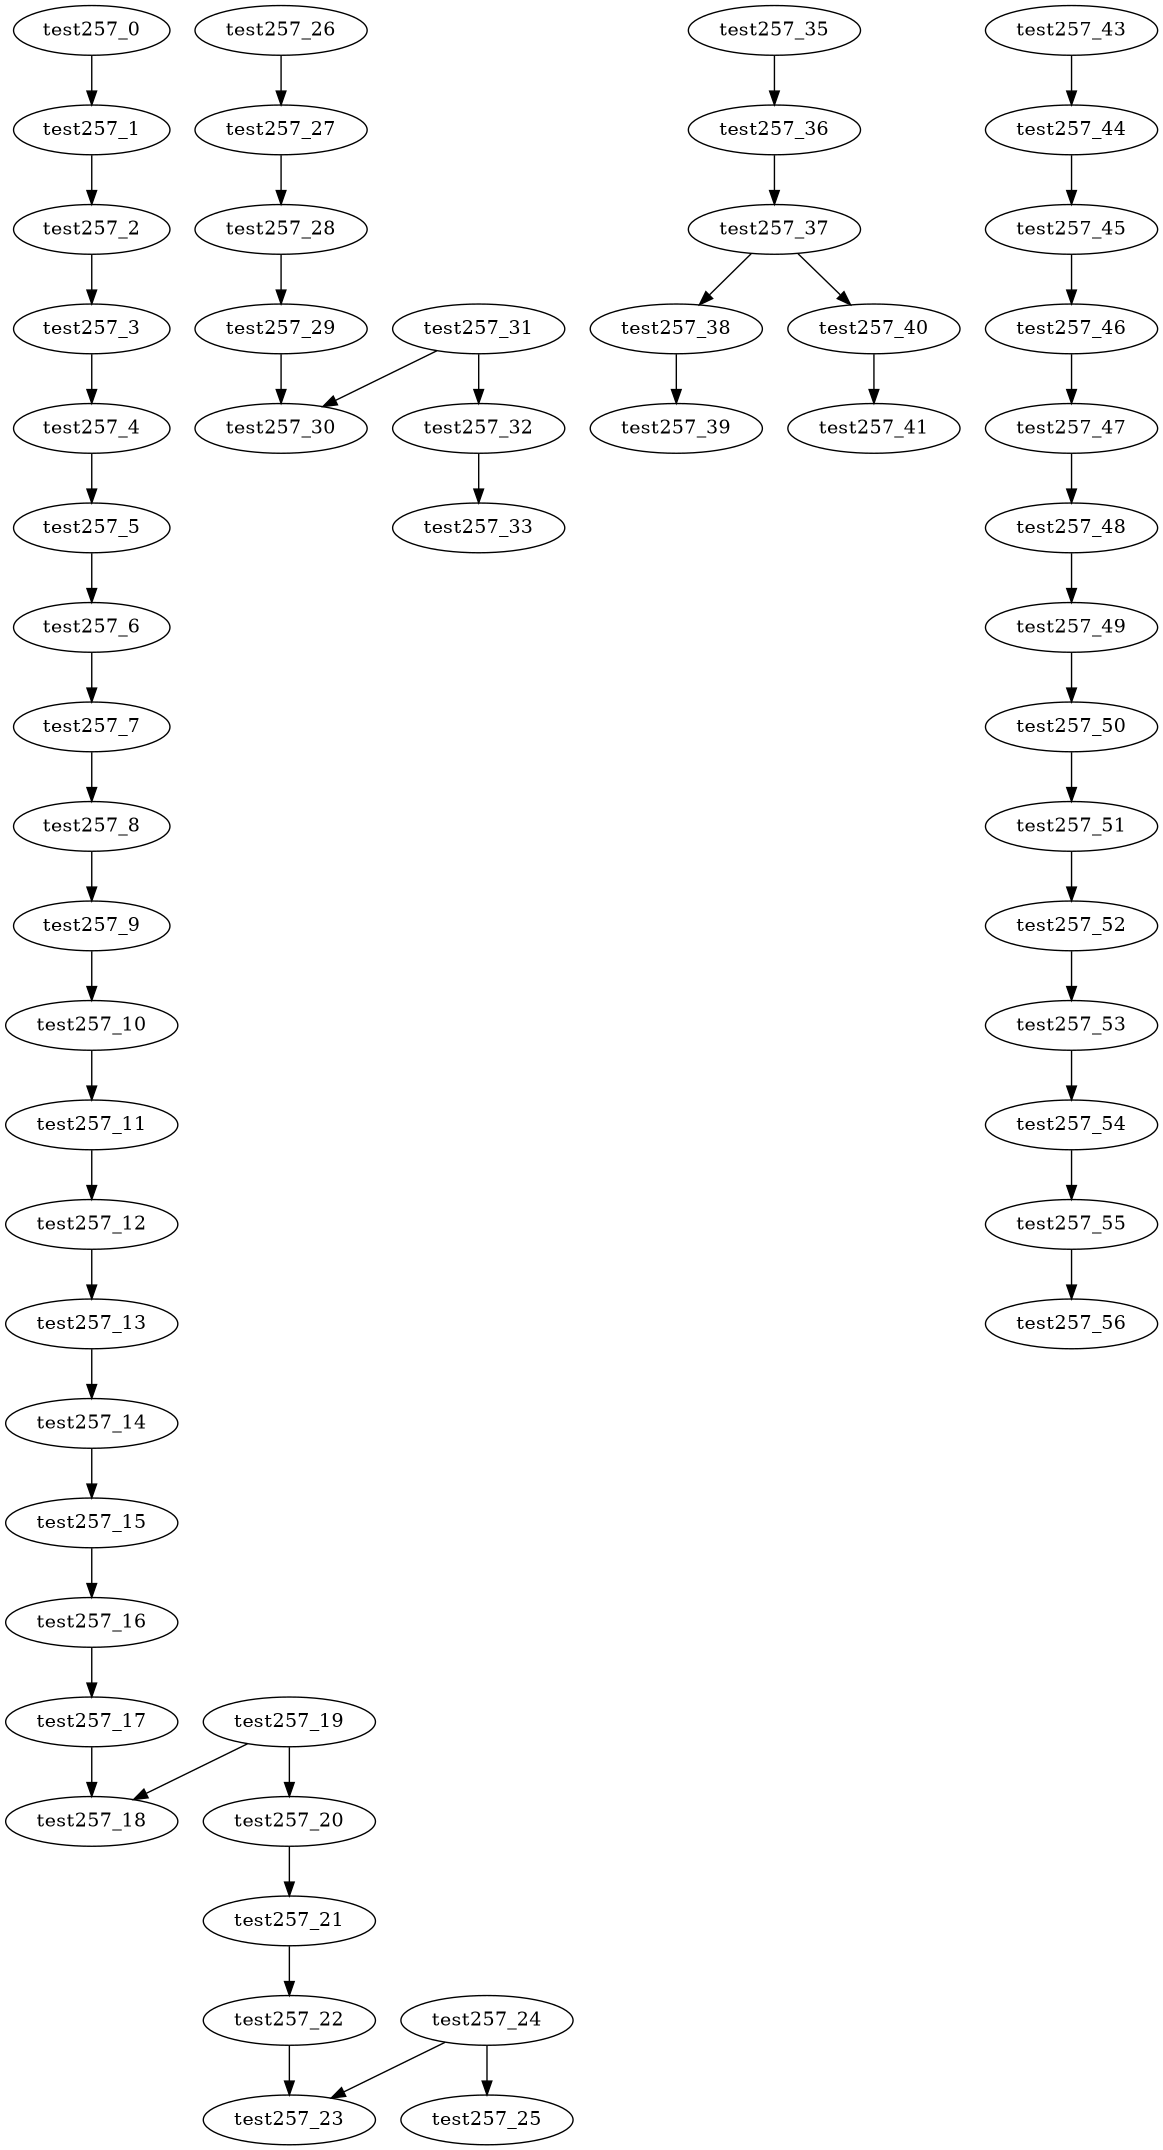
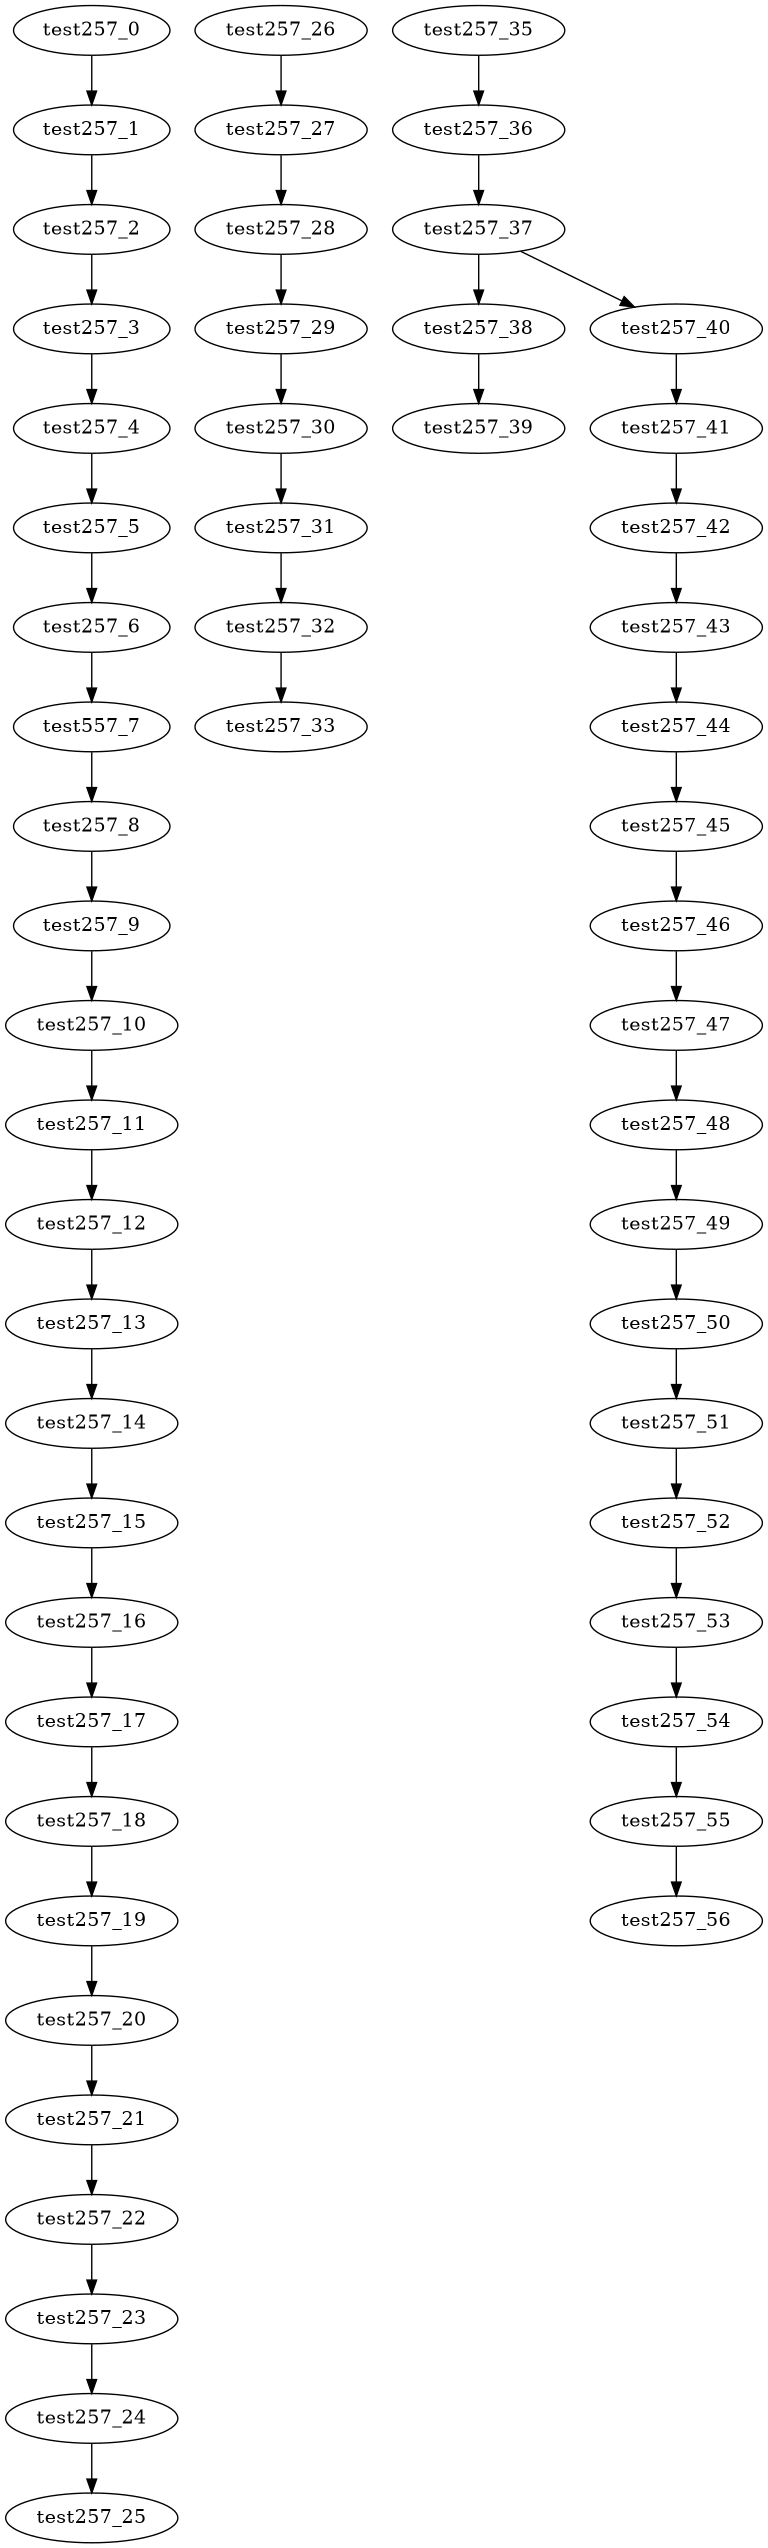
(386, 376) -> (281, 471)
none -> (676, 528)
(92, 727) -> (92, 727)
(197, 1769) -> (92, 1864)
(395, 2067) -> (92, 2362)
